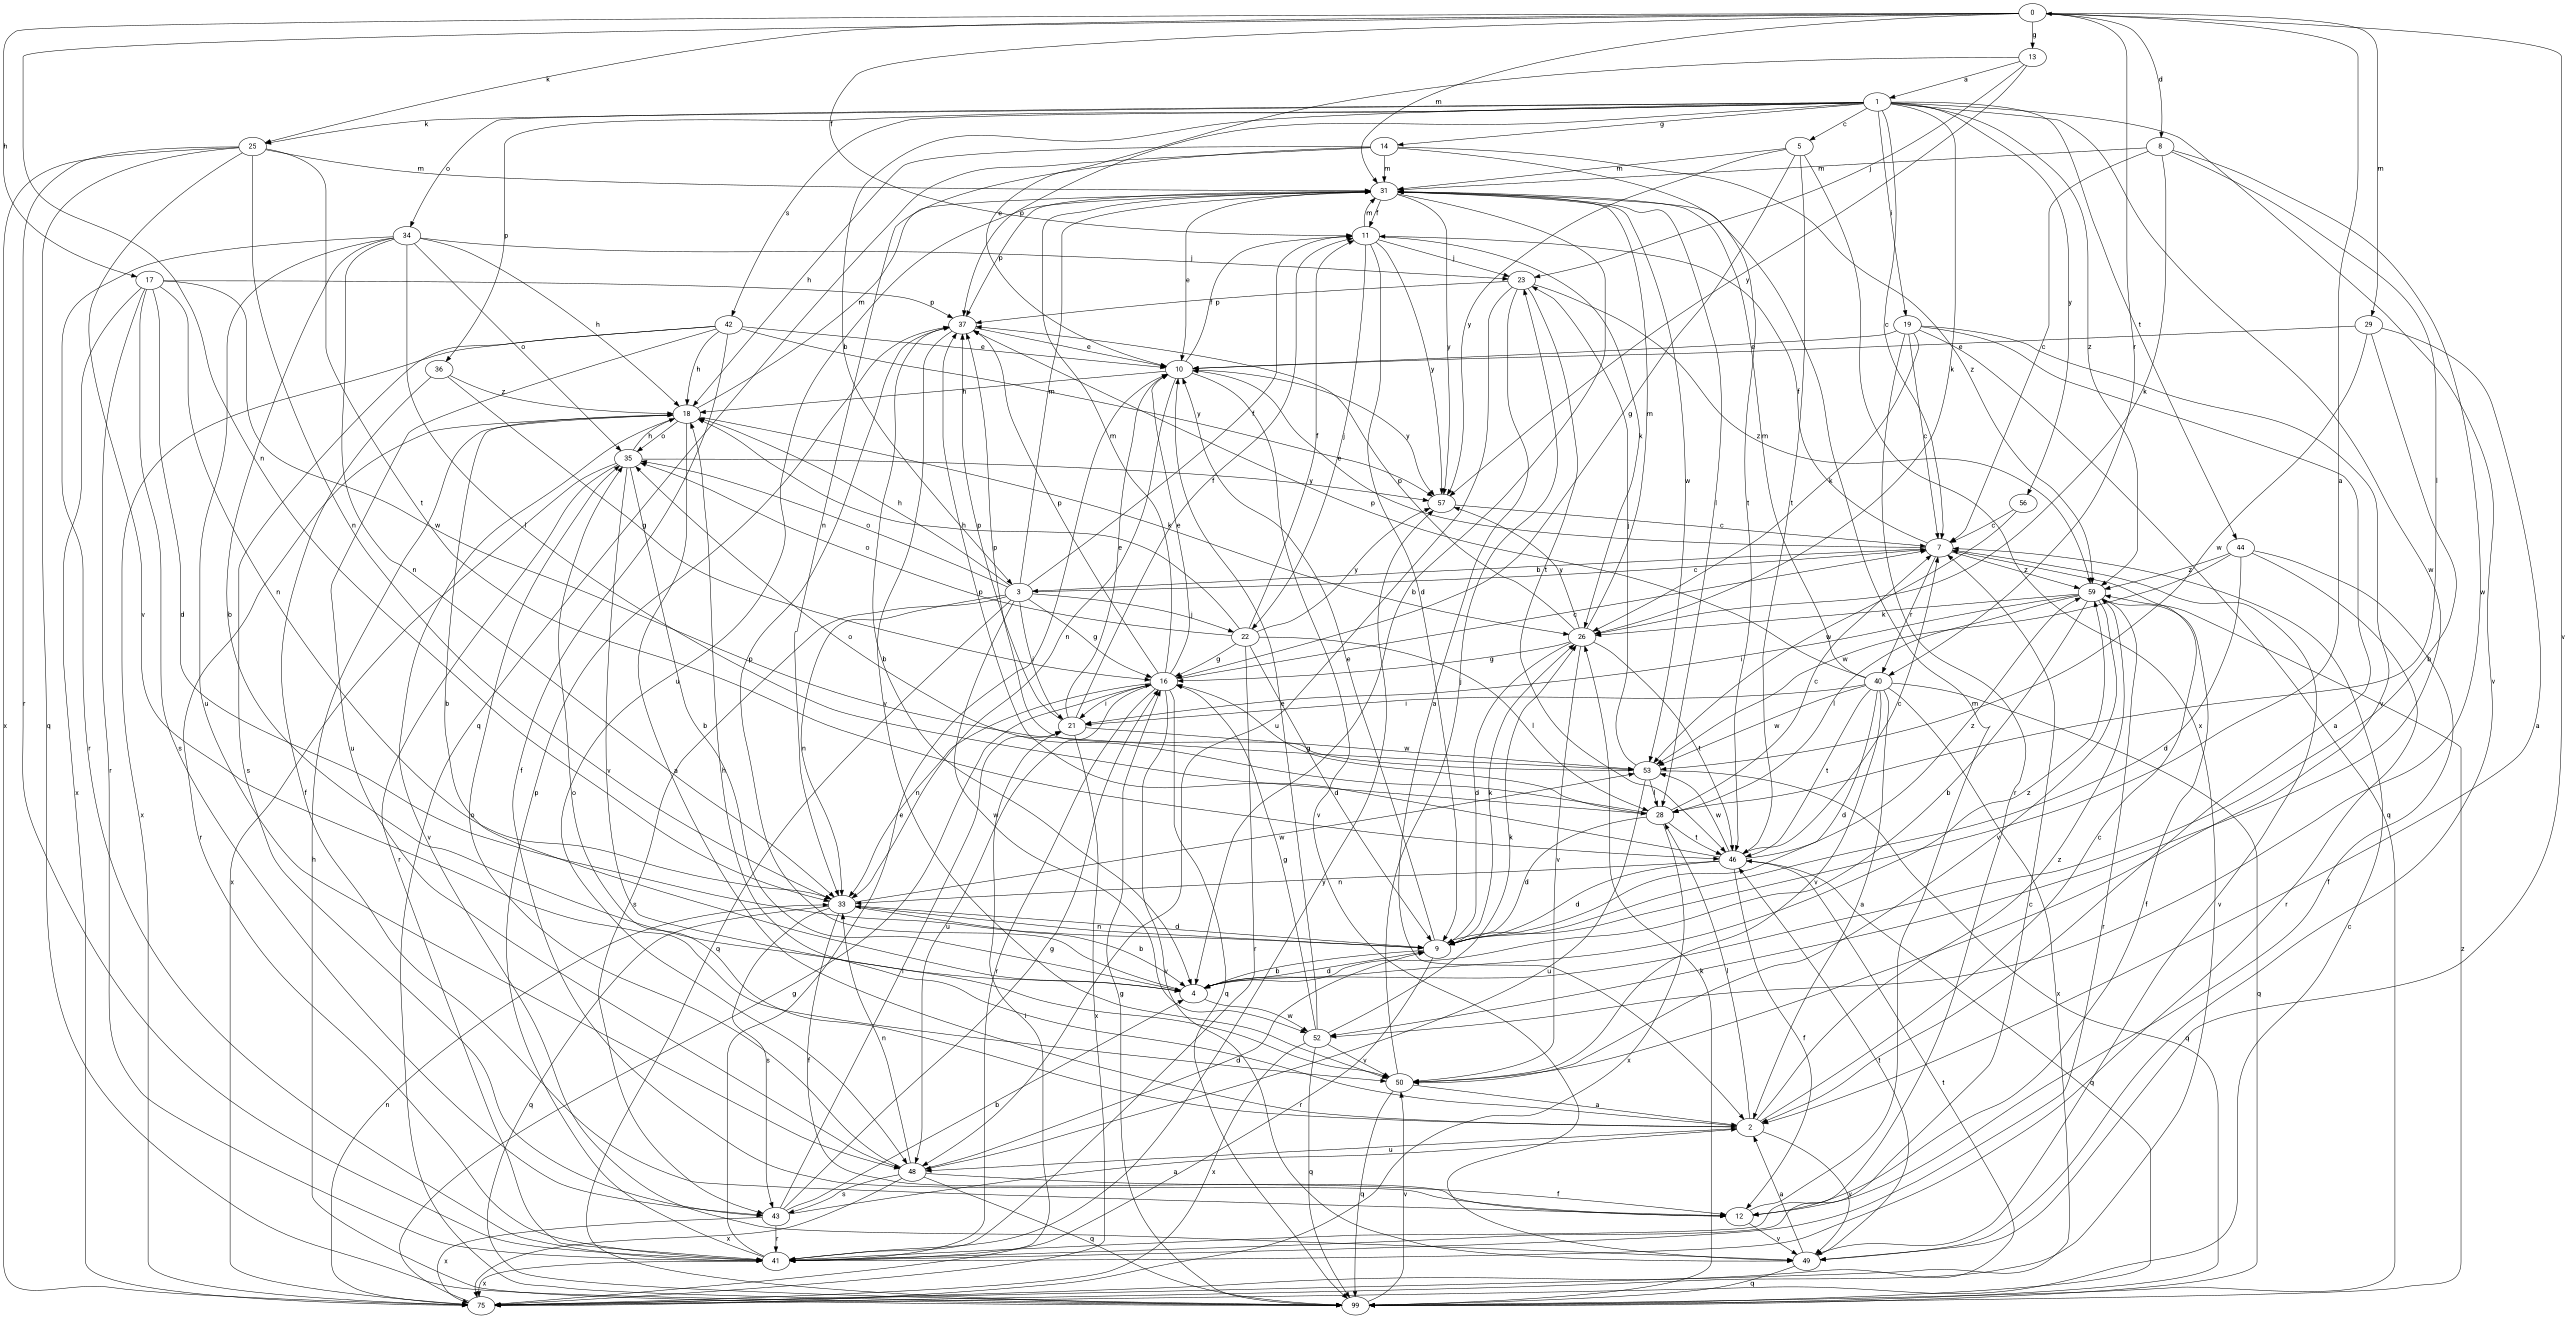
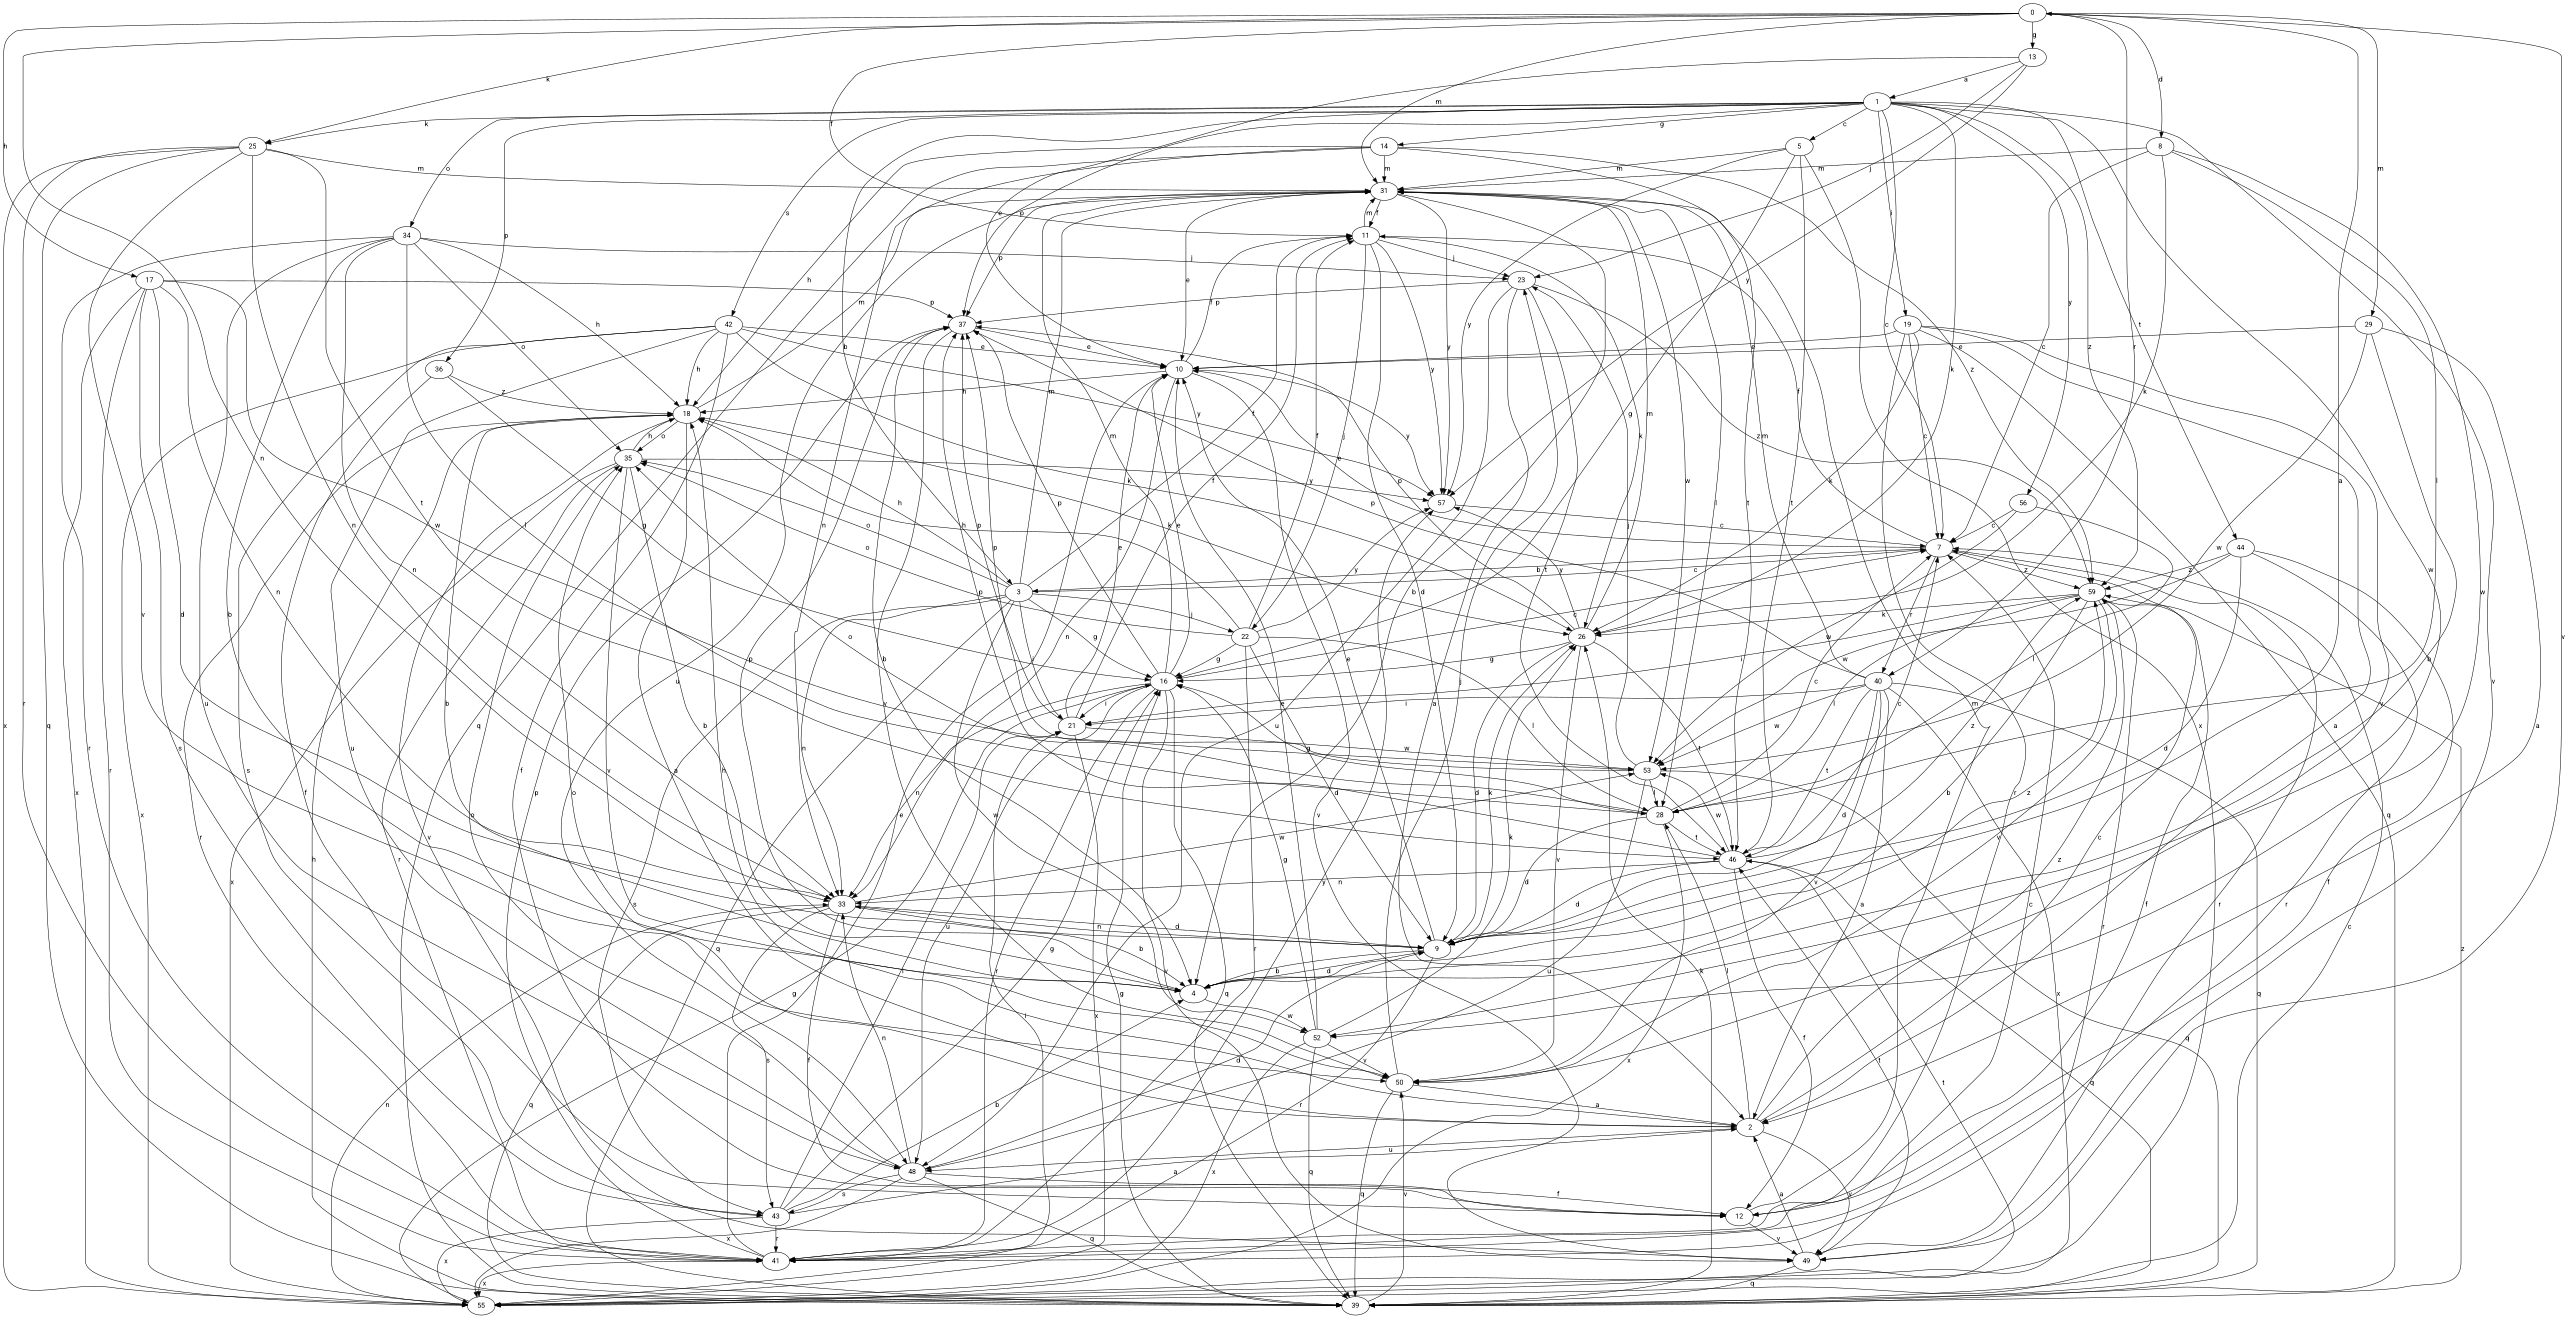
none -> (1104, 480)
none -> (2018, 665)
(2220, 905) -> (2220, 905)
(481, 1306) -> (481, 1306)
(1356, 1306) -> (1356, 1306)
